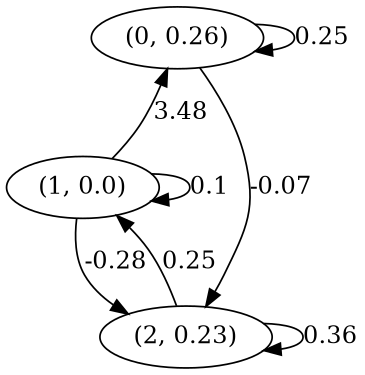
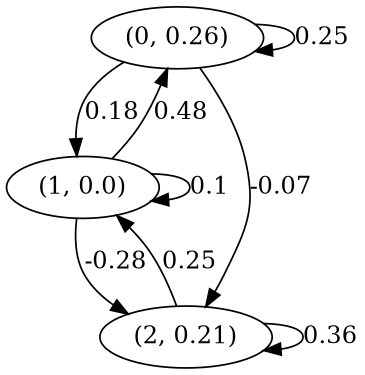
none -> (89, 93)
(181, 113) -> (181, 113)
(186, 337) -> (186, 337)
